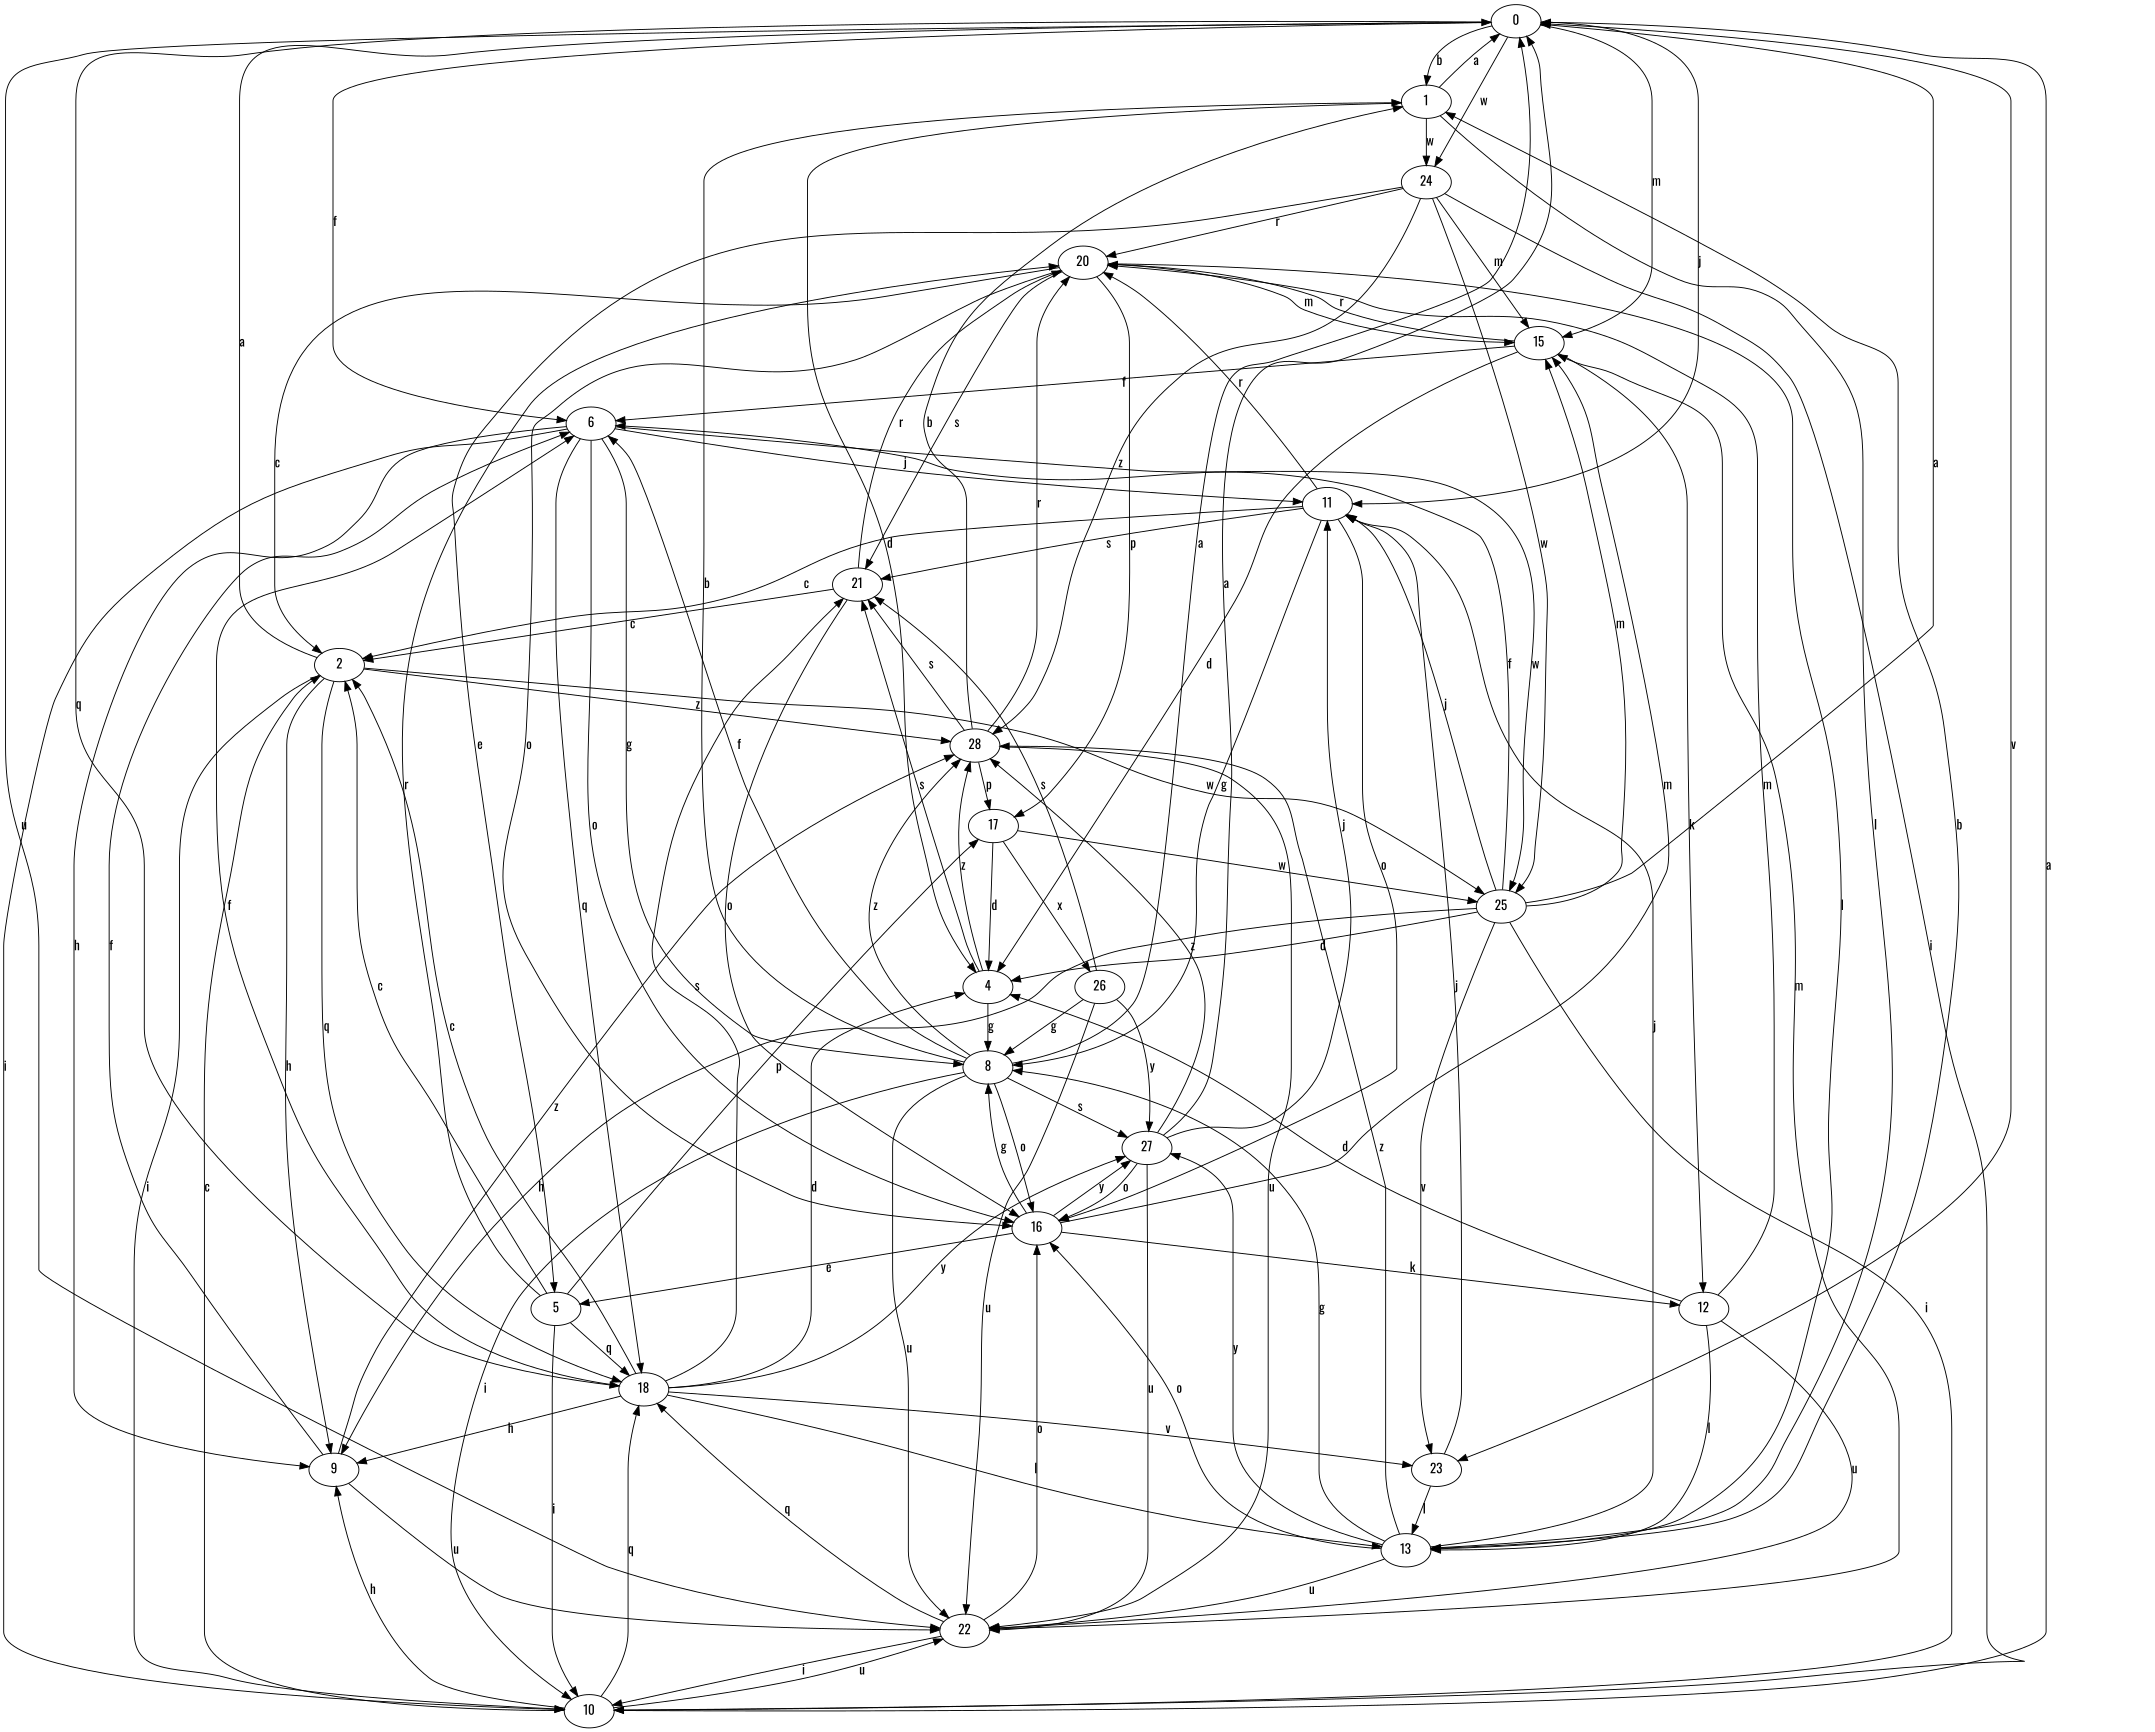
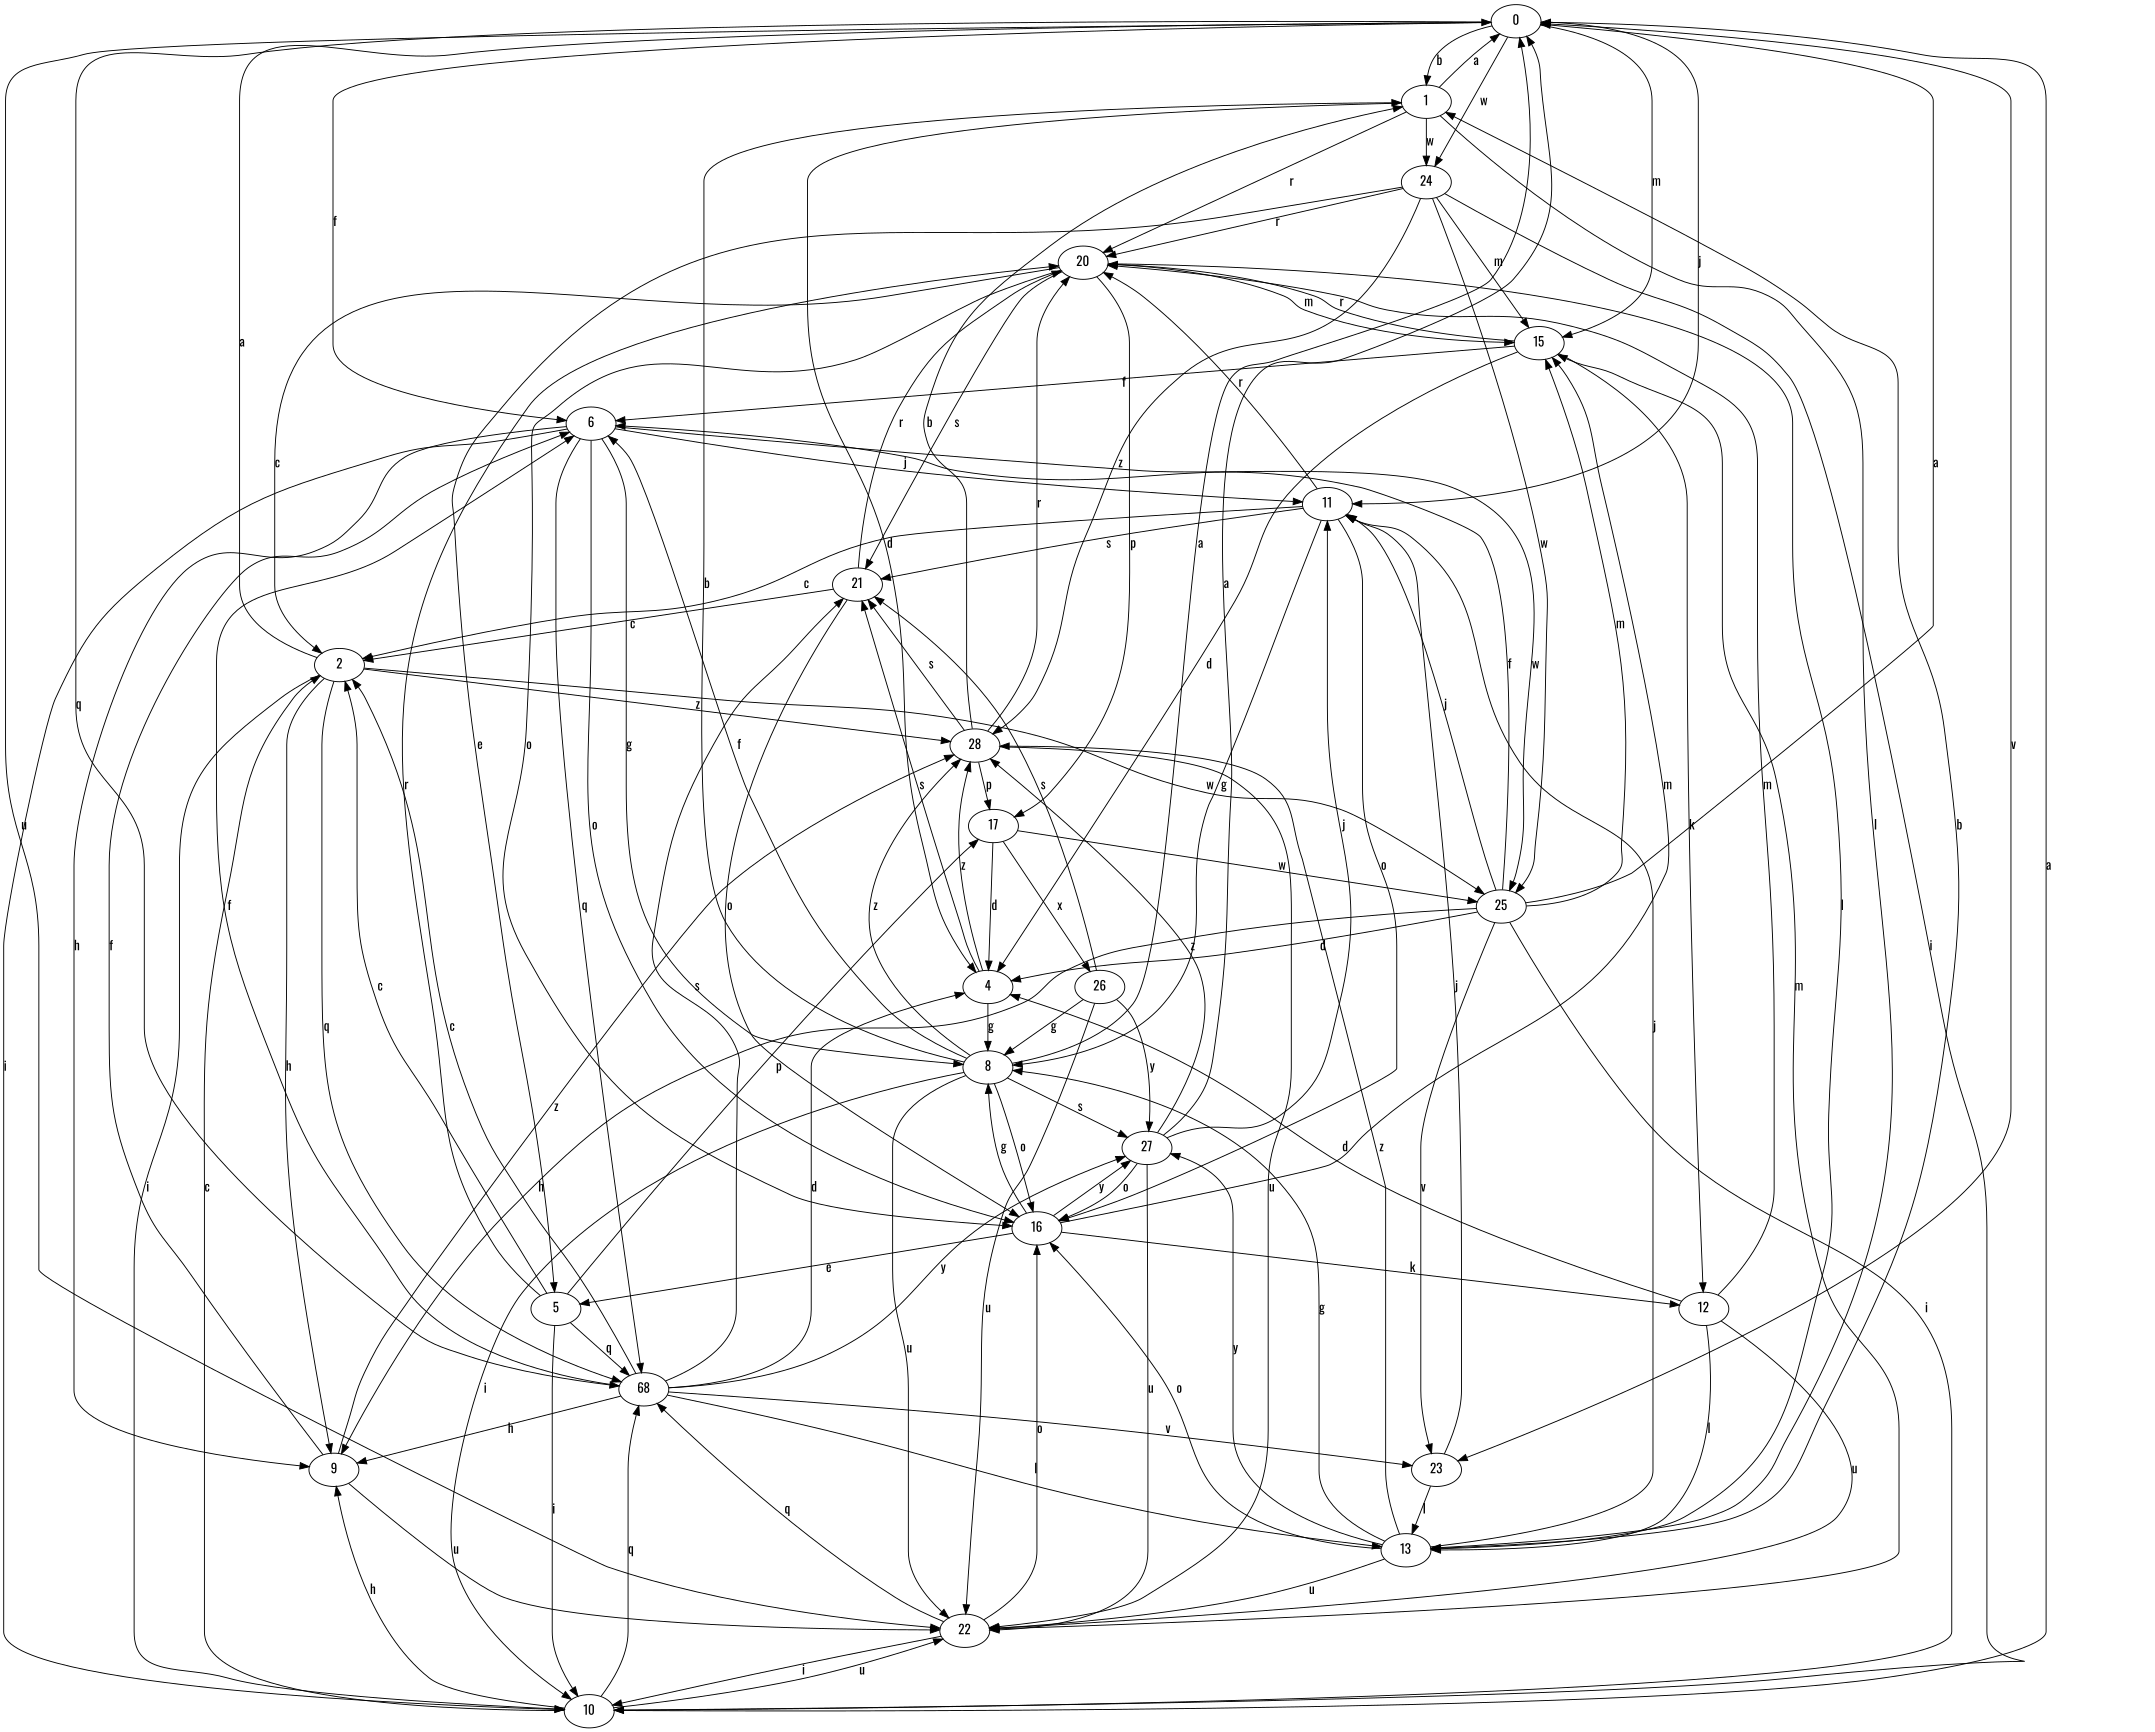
none -> (1259, 180)
(644, 1389) -> (644, 1389)
